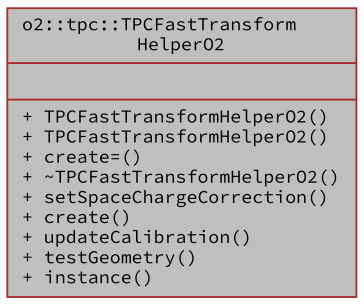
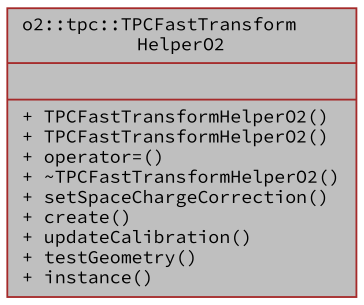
(83, 157) -> (94, 157)
